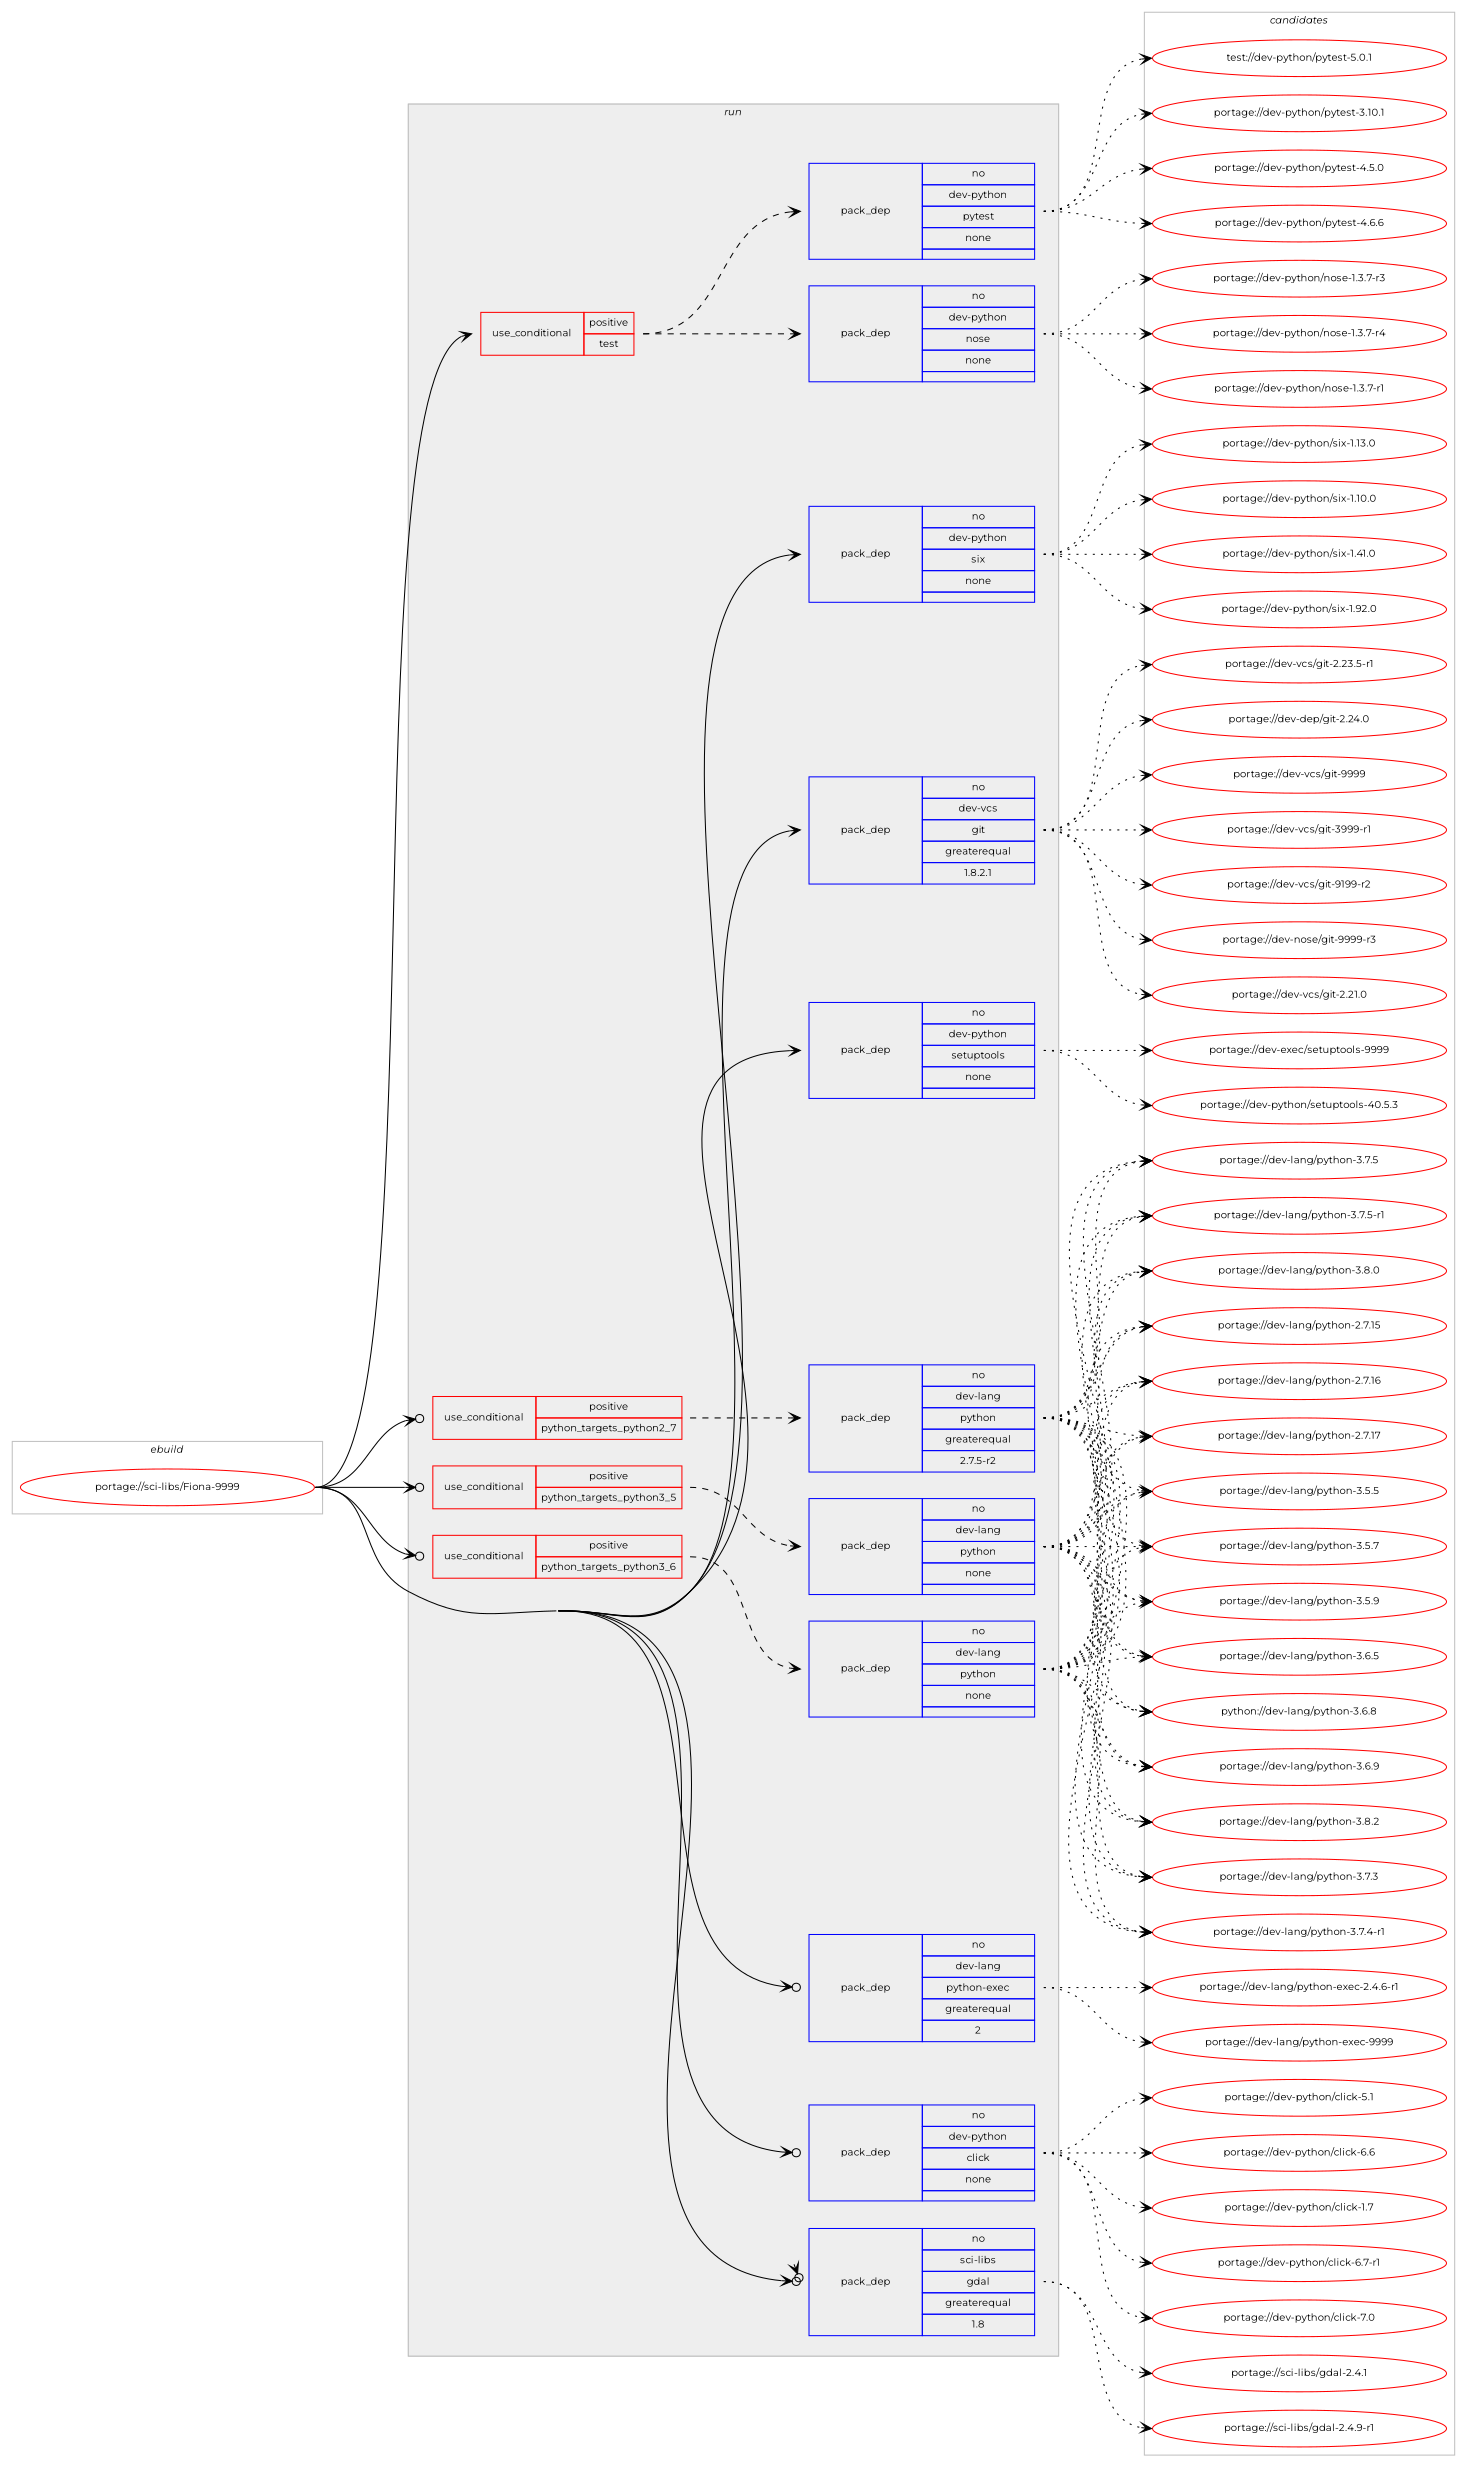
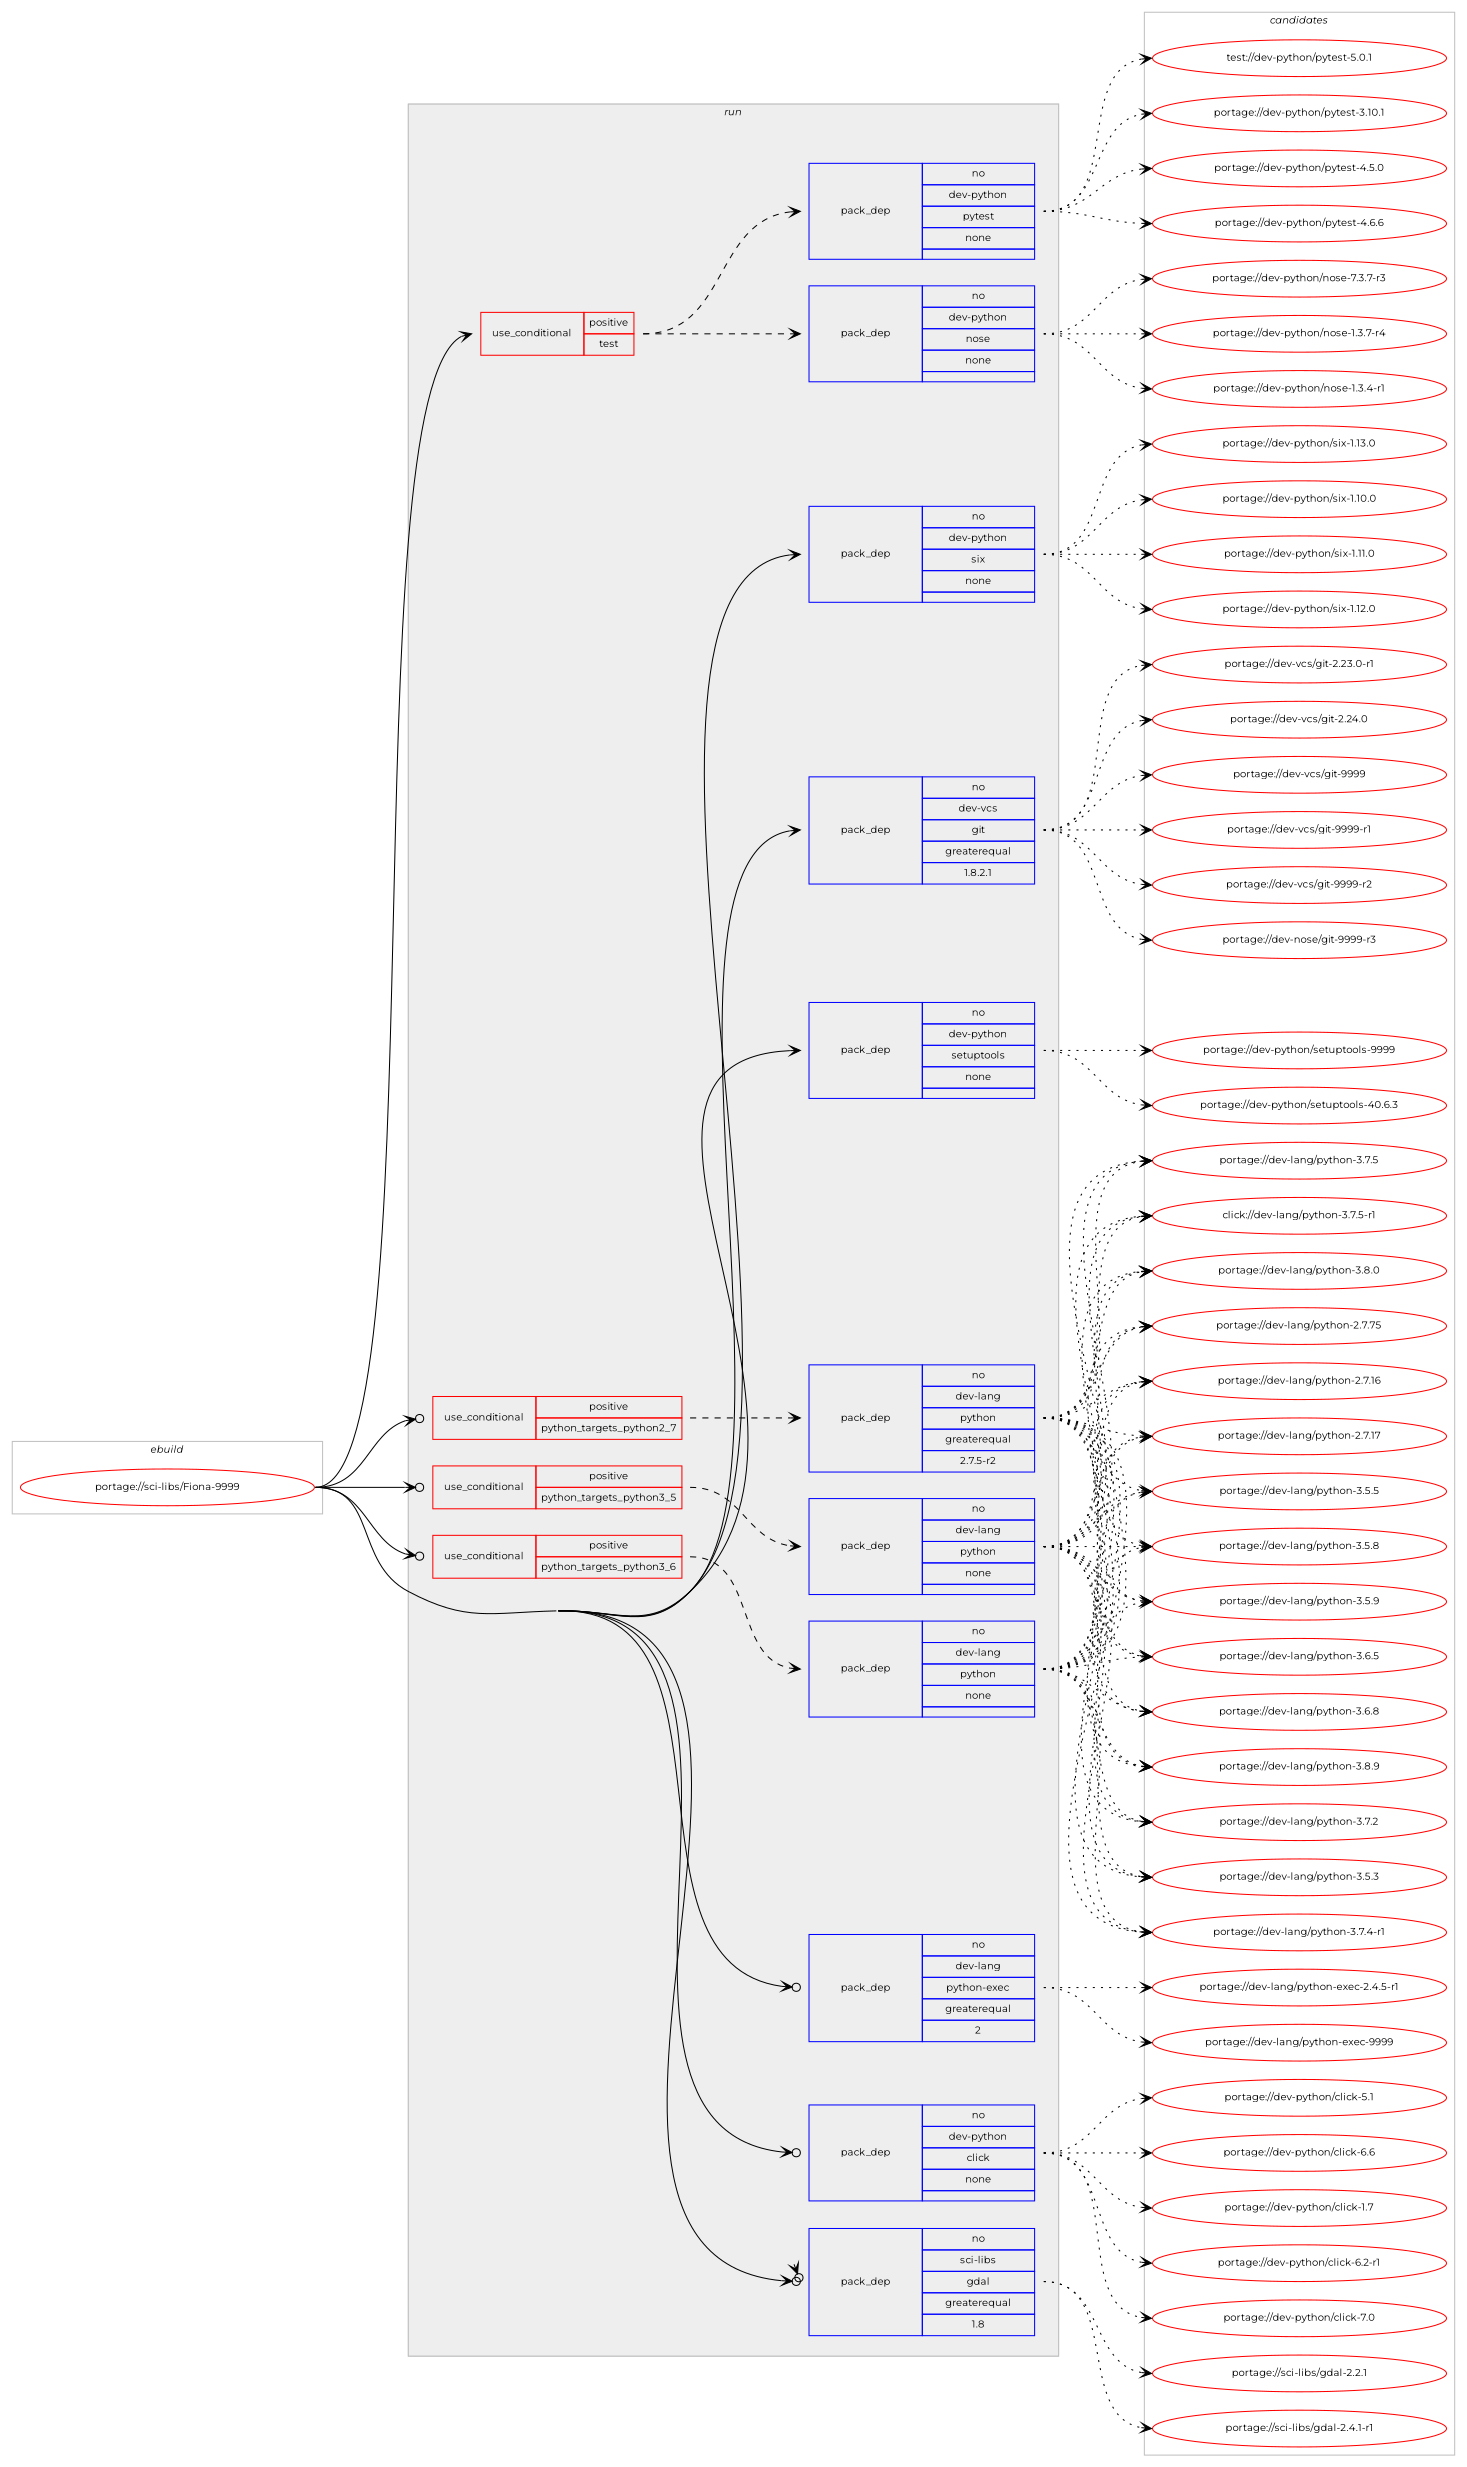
(1300, 279) -> (1300, 279)
(1300, 389) -> (1300, 389)
(1300, 554) -> (1300, 554)
(1300, 609) -> (1300, 609)
(1300, 665) -> (1300, 665)
(1300, 720) -> (1300, 720)
(1300, 830) -> (1300, 830)
(1300, 885) -> (1300, 885)
(1300, 995) -> none
(1300, 1050) -> (1300, 1050)
(1300, 1106) -> (1300, 1106)
(1300, 1216) -> (1300, 1216)
(1300, 1326) -> (1300, 1326)
(1300, 1547) -> (1300, 1547)
(1300, 1712) -> (1300, 1712)
(1300, 1767) -> (1300, 1767)
(1300, 1822) -> (1300, 1822)
(1300, 1877) -> (1300, 1877)
(1300, 1988) -> (1300, 1988)
(1300, 2263) -> (1300, 2263)
(1300, 2373) -> (1300, 2373)
(1300, 2429) -> (1300, 2429)
